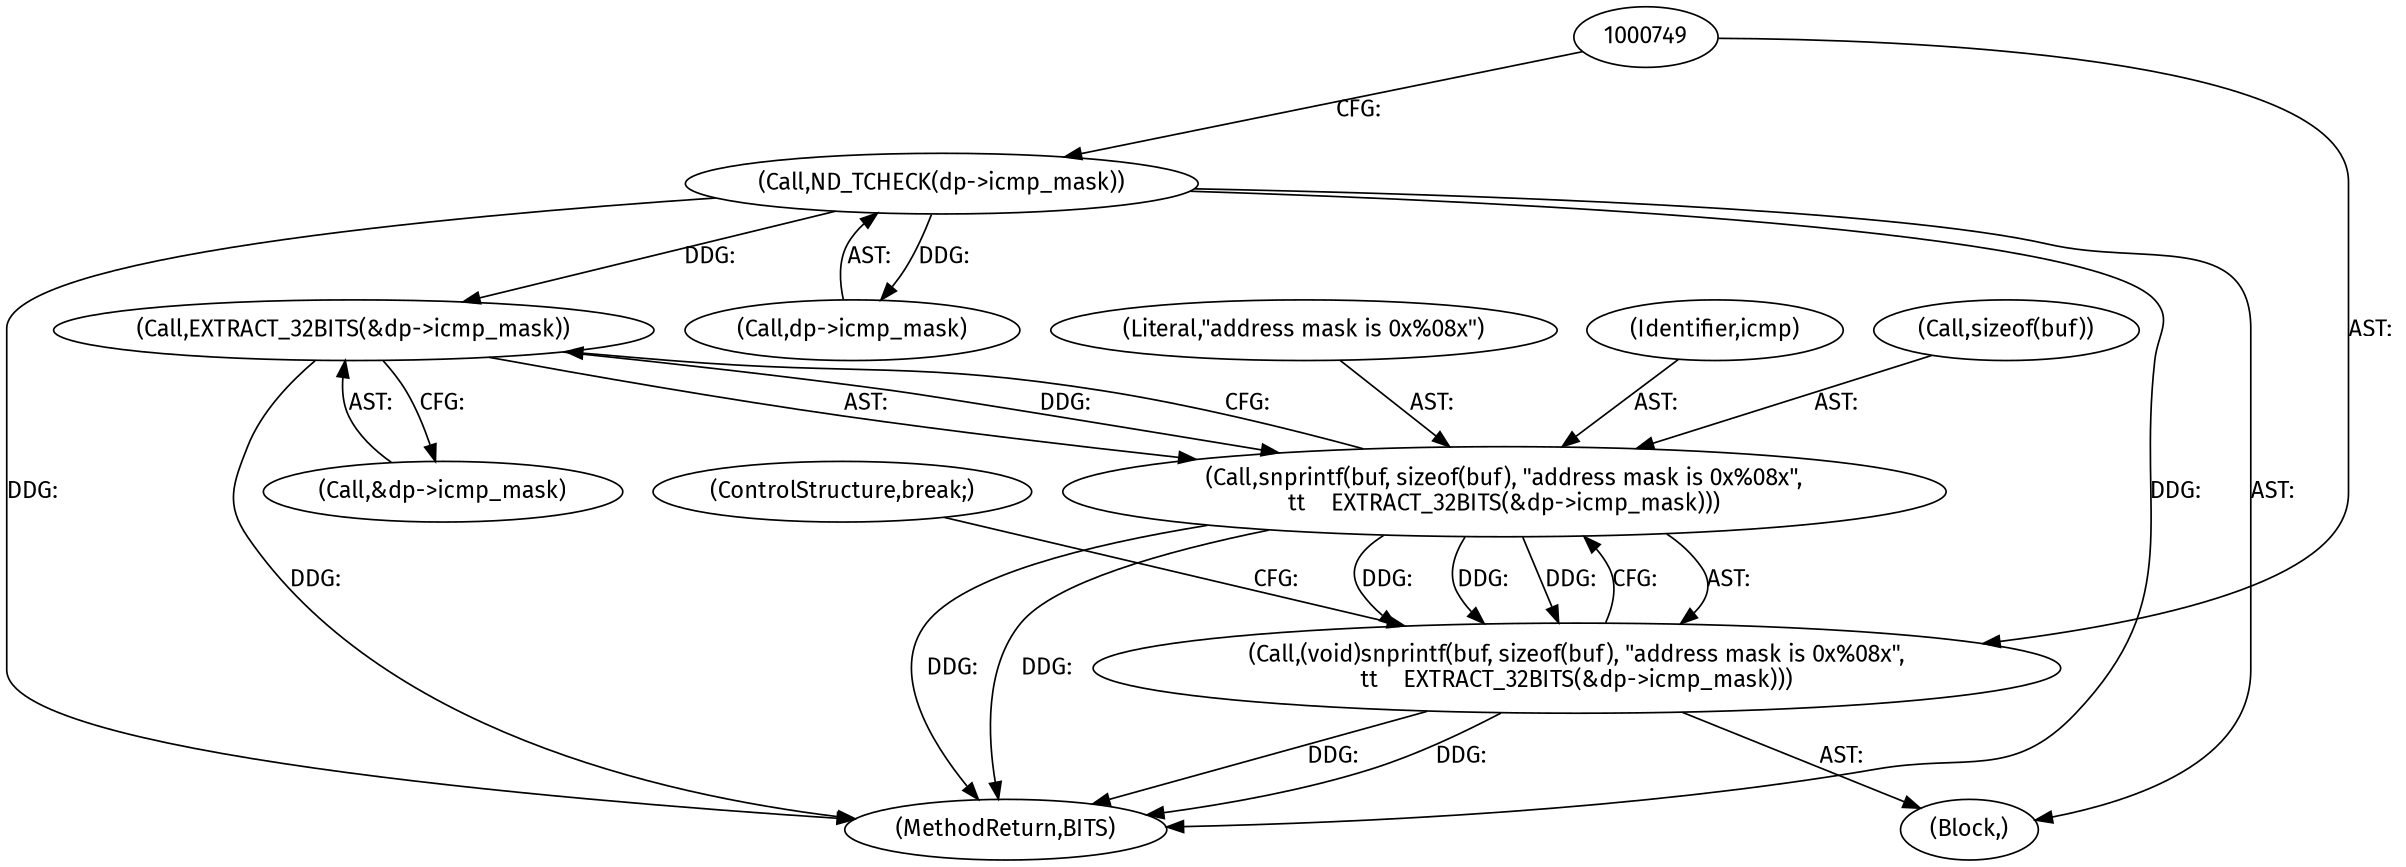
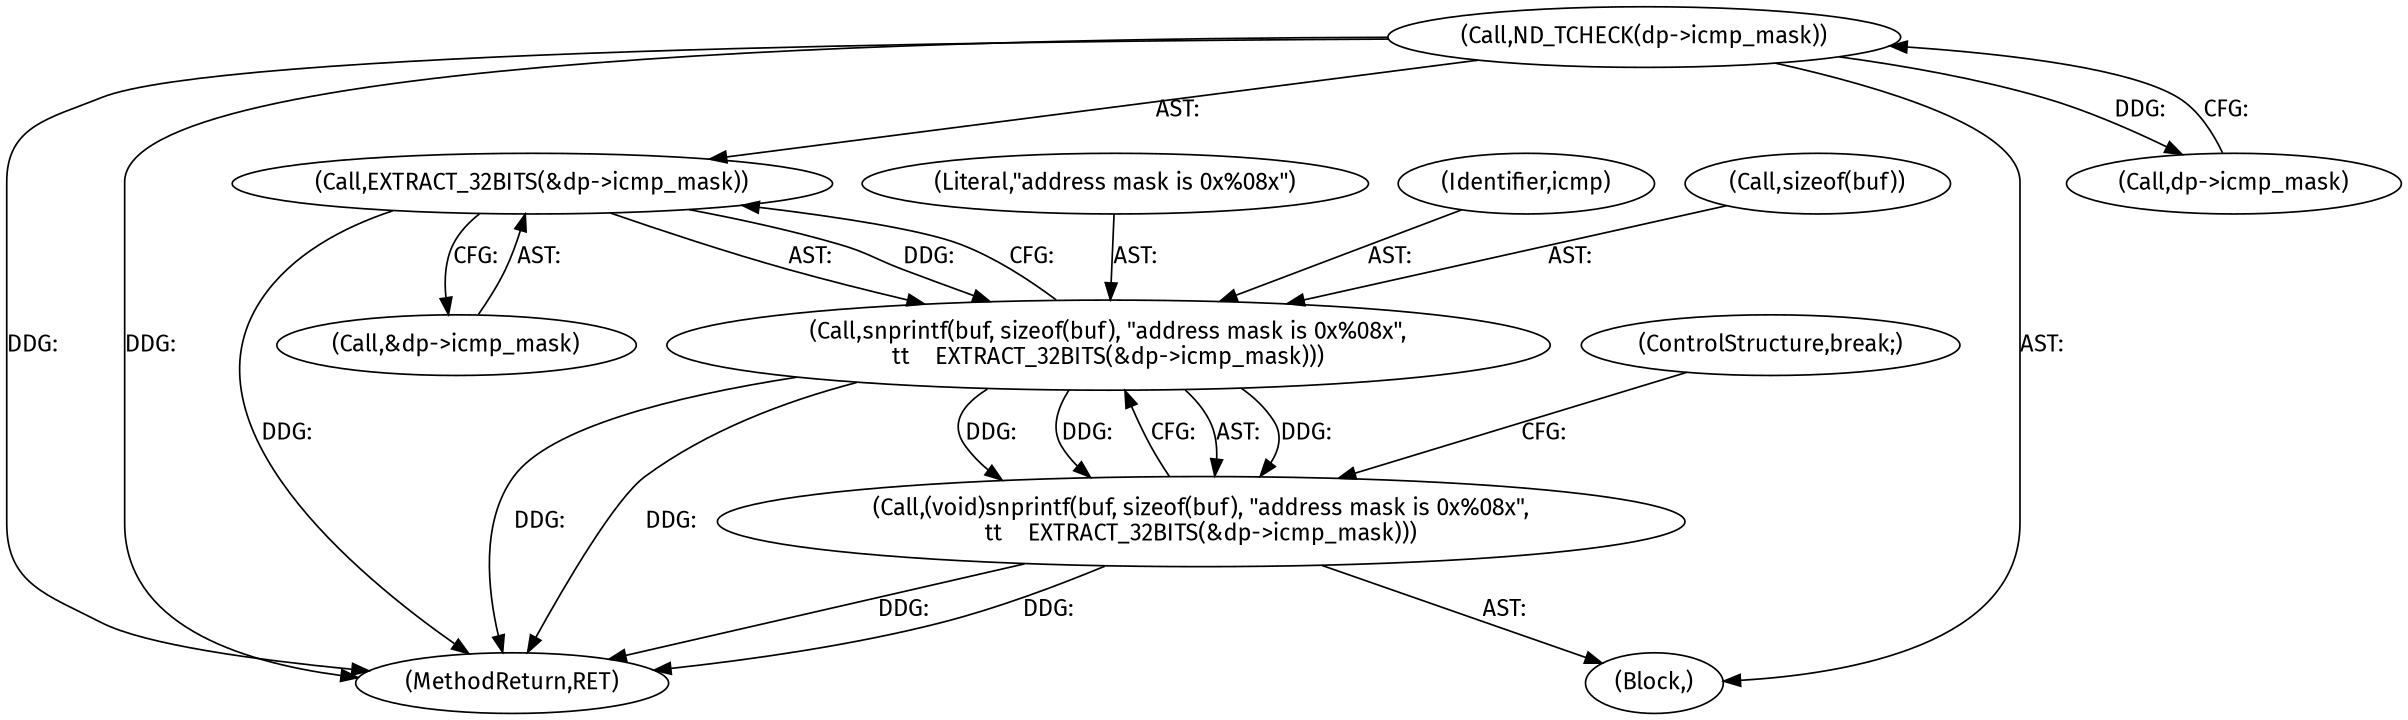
(1646, 37) -> none
(713, 257) -> (1181, 110)
(873, 257) -> (2230, 110)
(1006, 830) -> (512, 683)
